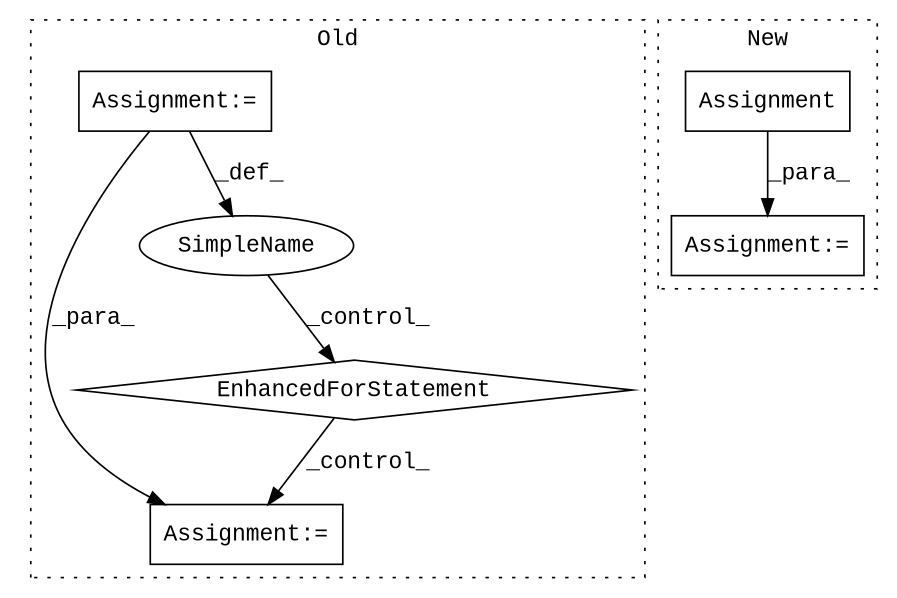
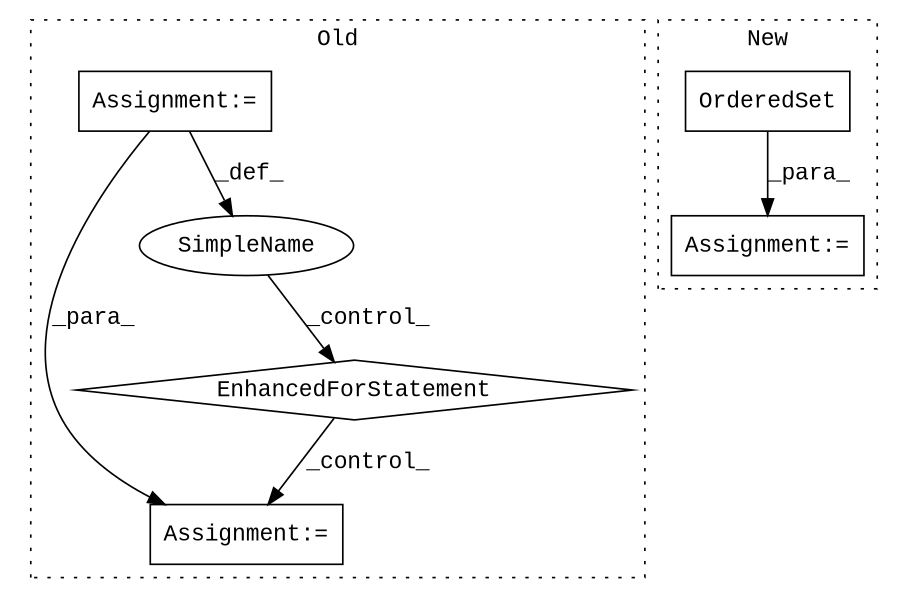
(768, 101) -> (768, 101)
